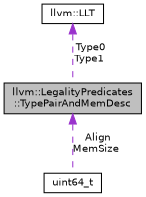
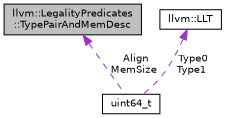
(73, 59) -> (167, 69)
